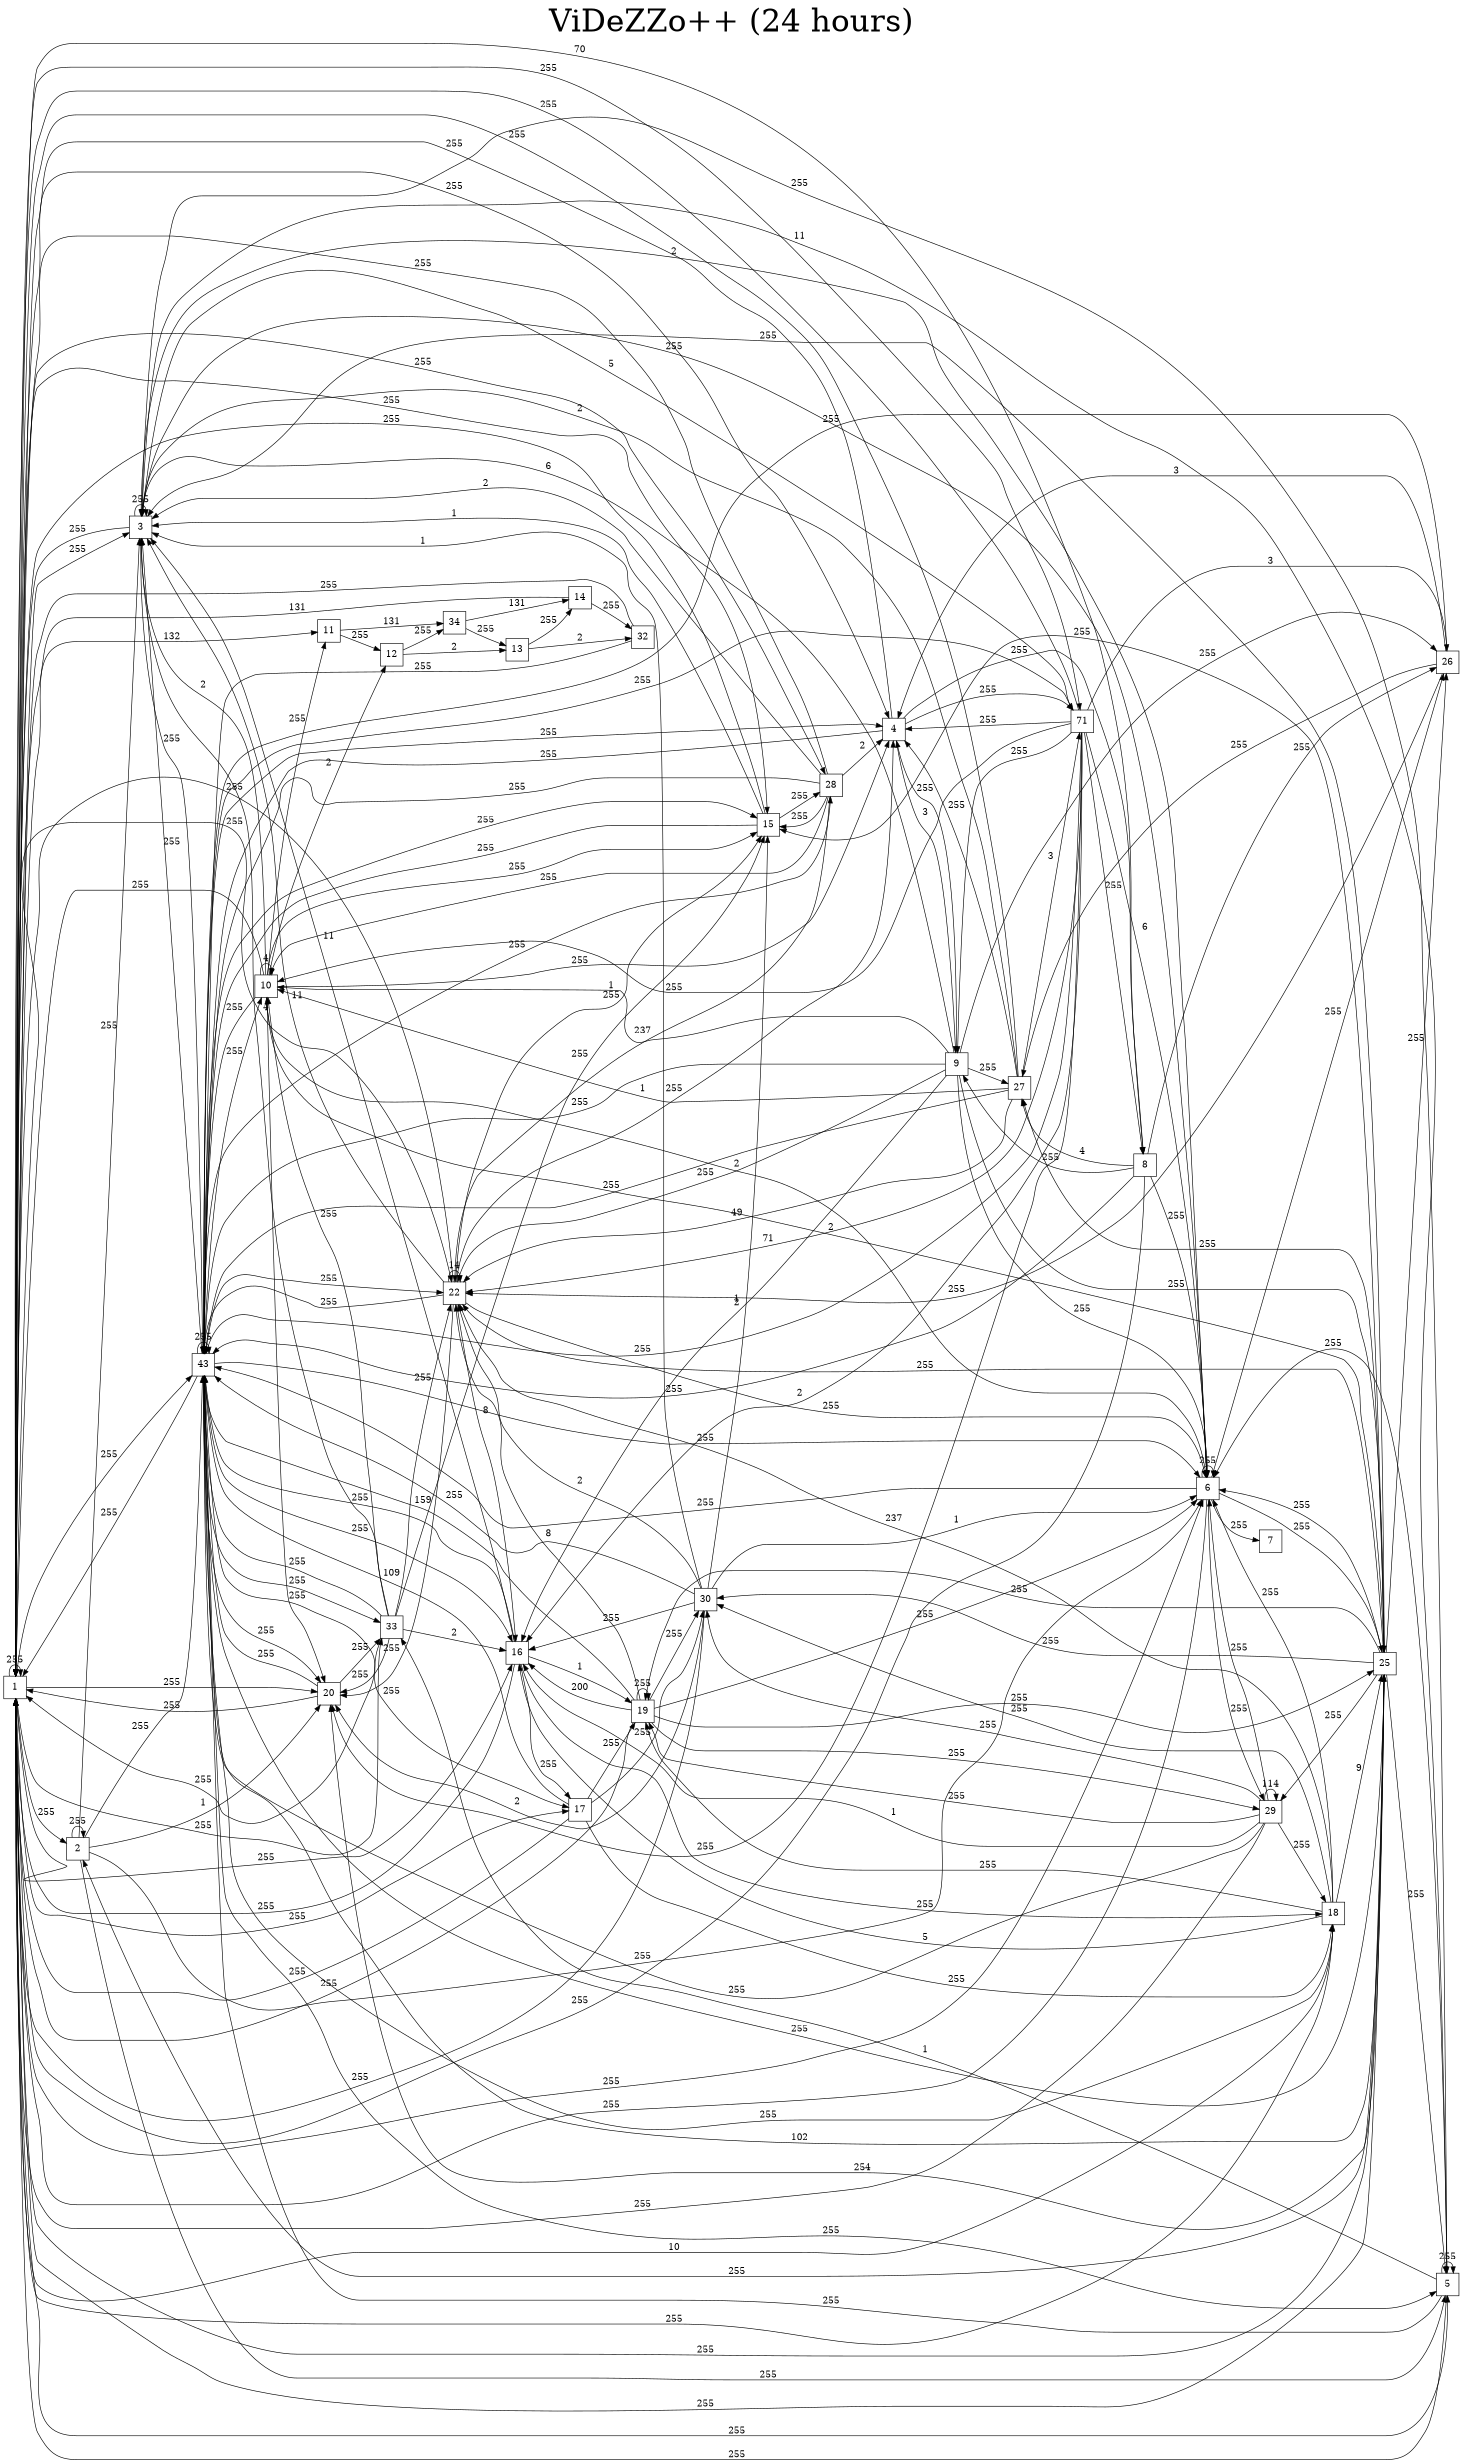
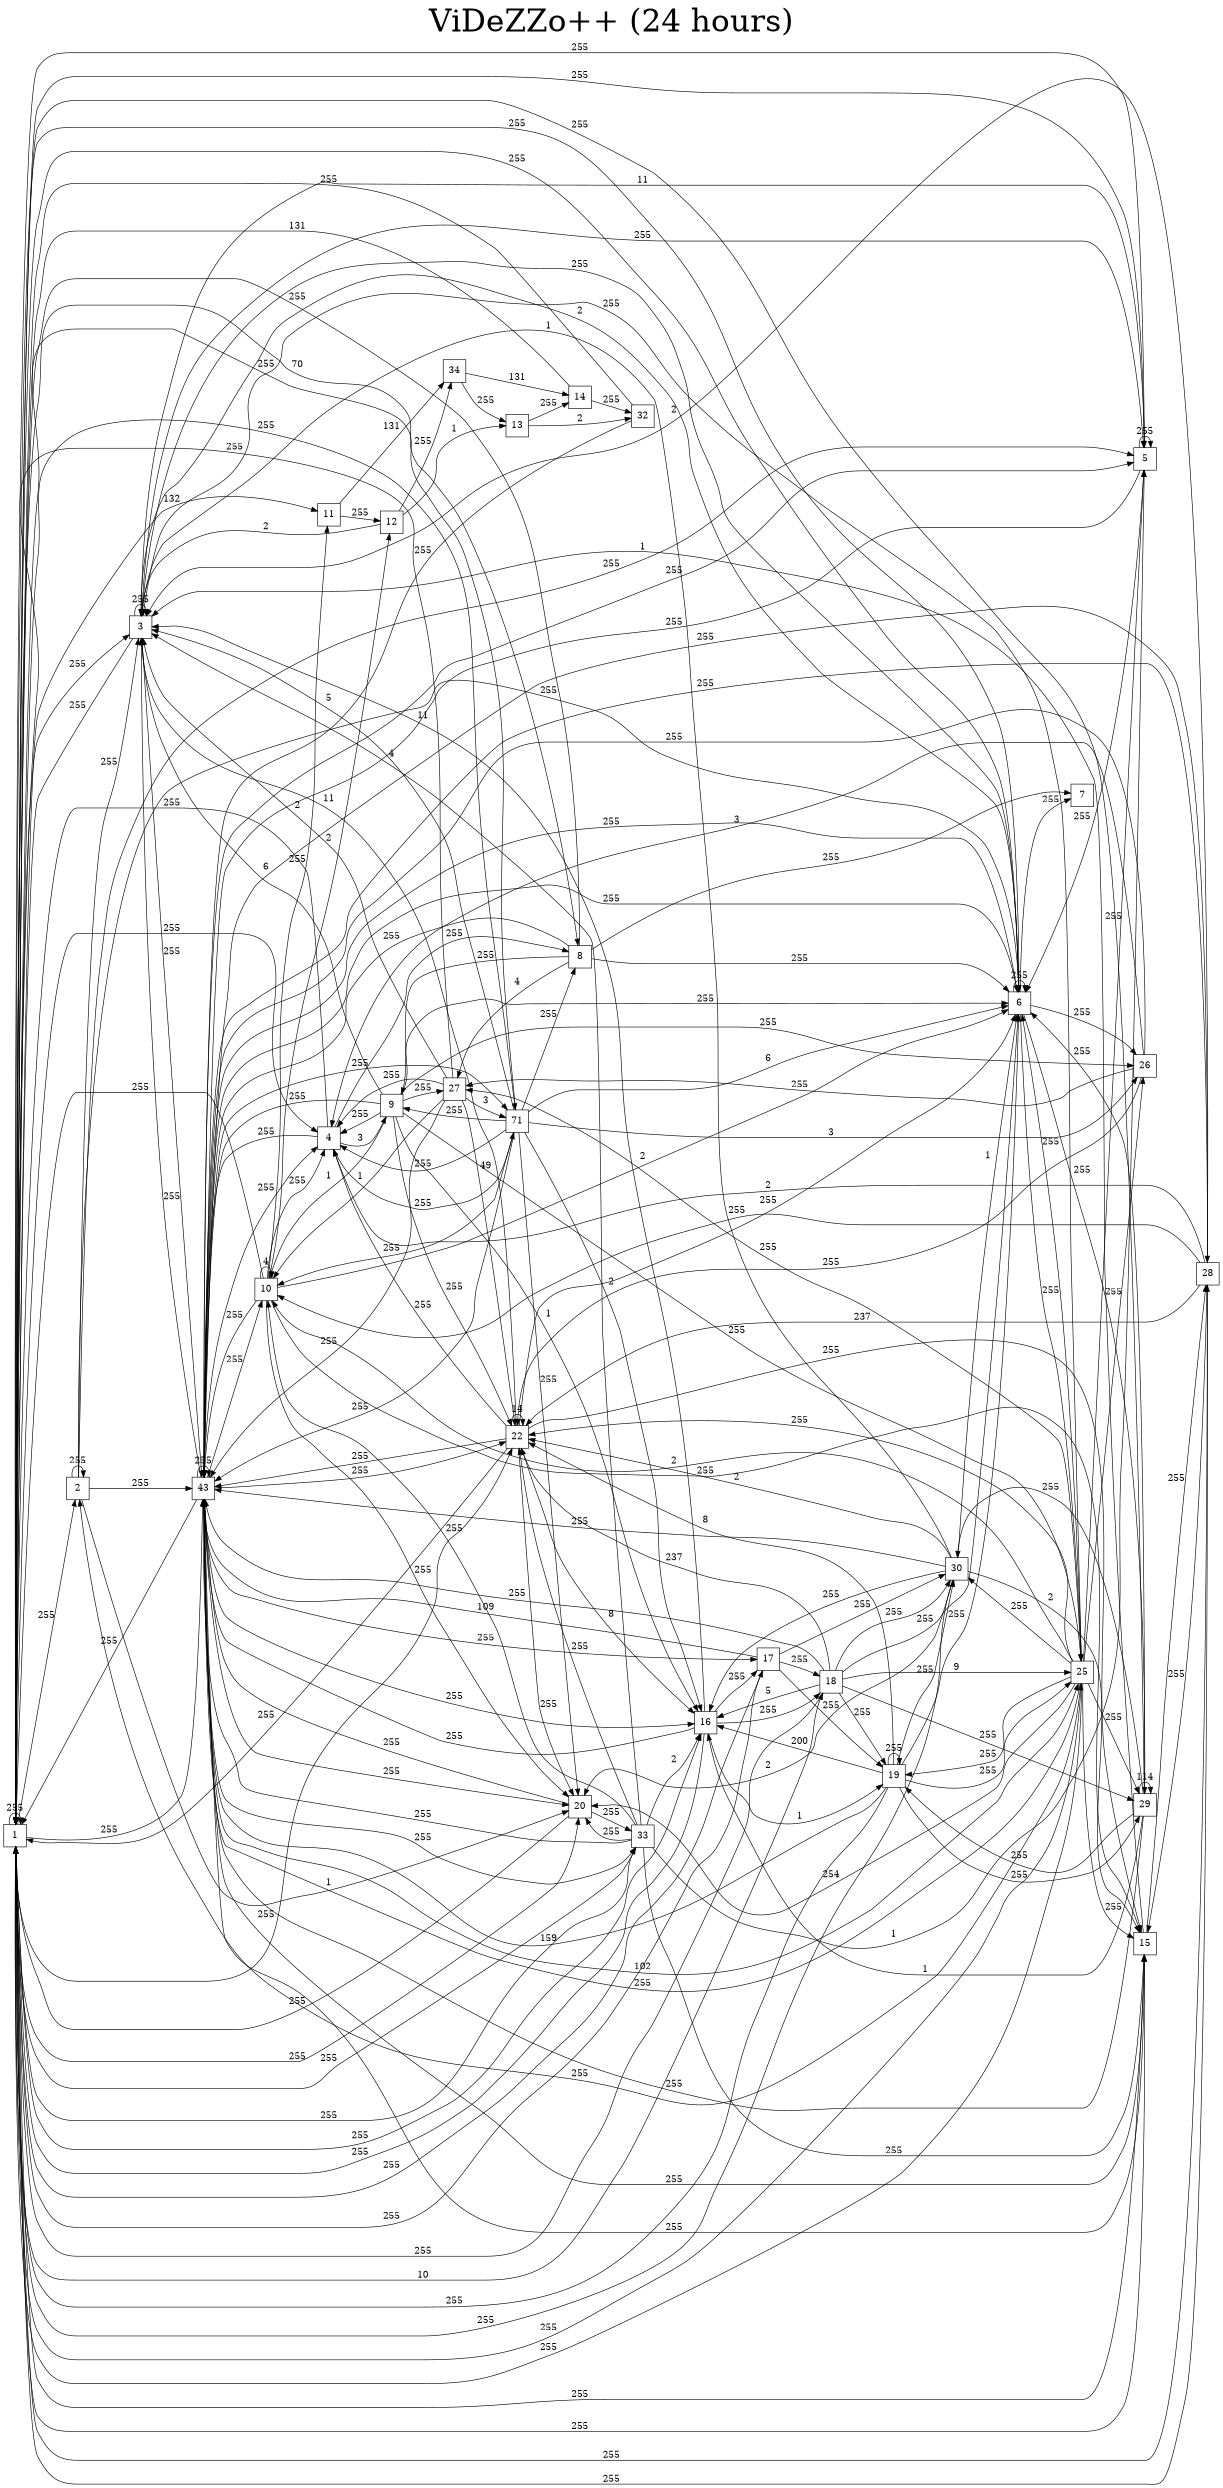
(455, 648) -> (455, 429)
(244, 742) -> (241, 531)
(1237, 877) -> (826, 865)
(956, 1190) -> none
(1300, 1860) -> (985, 1742)
(840, 2031) -> (1123, 1439)
